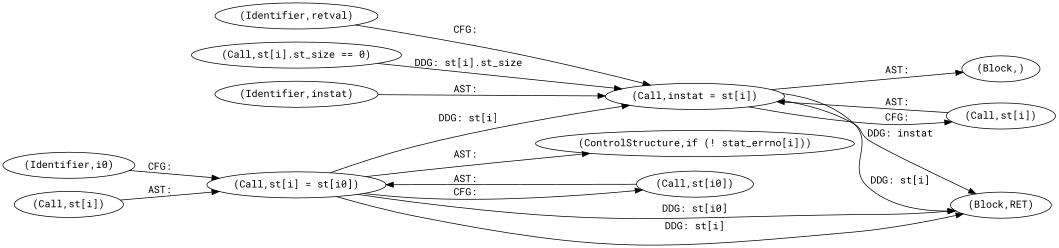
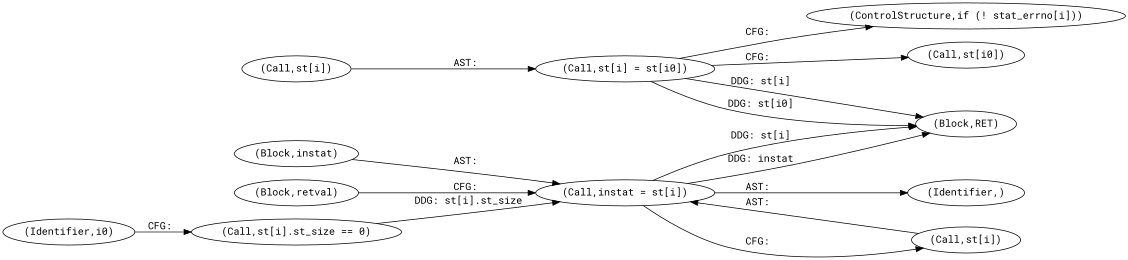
(296, 16) -> (296, 193)
(1001, 69) -> (966, 193)
(296, 94) -> (296, 154)
(474, 133) -> none
(469, 155) -> (761, 32)
(171, 174) -> (159, 232)
(515, 184) -> none
